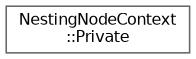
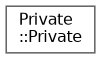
(98, 30) -> (51, 30)
